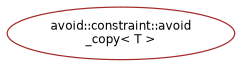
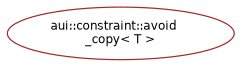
(121, 33) -> (121, 33)
